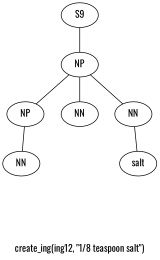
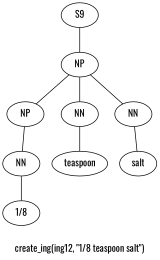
none -> (80, 164)
none -> (21, 213)
